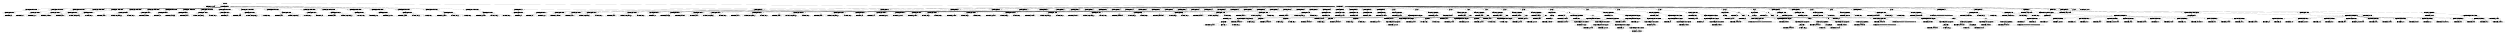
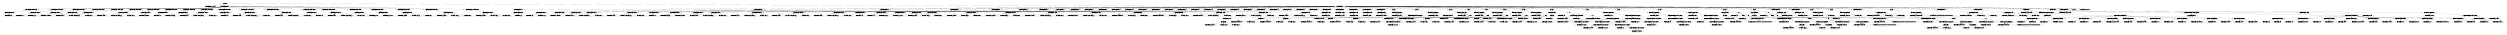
(210, 7) -> (210, 7)
(1245, 19) -> none
(1224, 25) -> (1224, 25)
